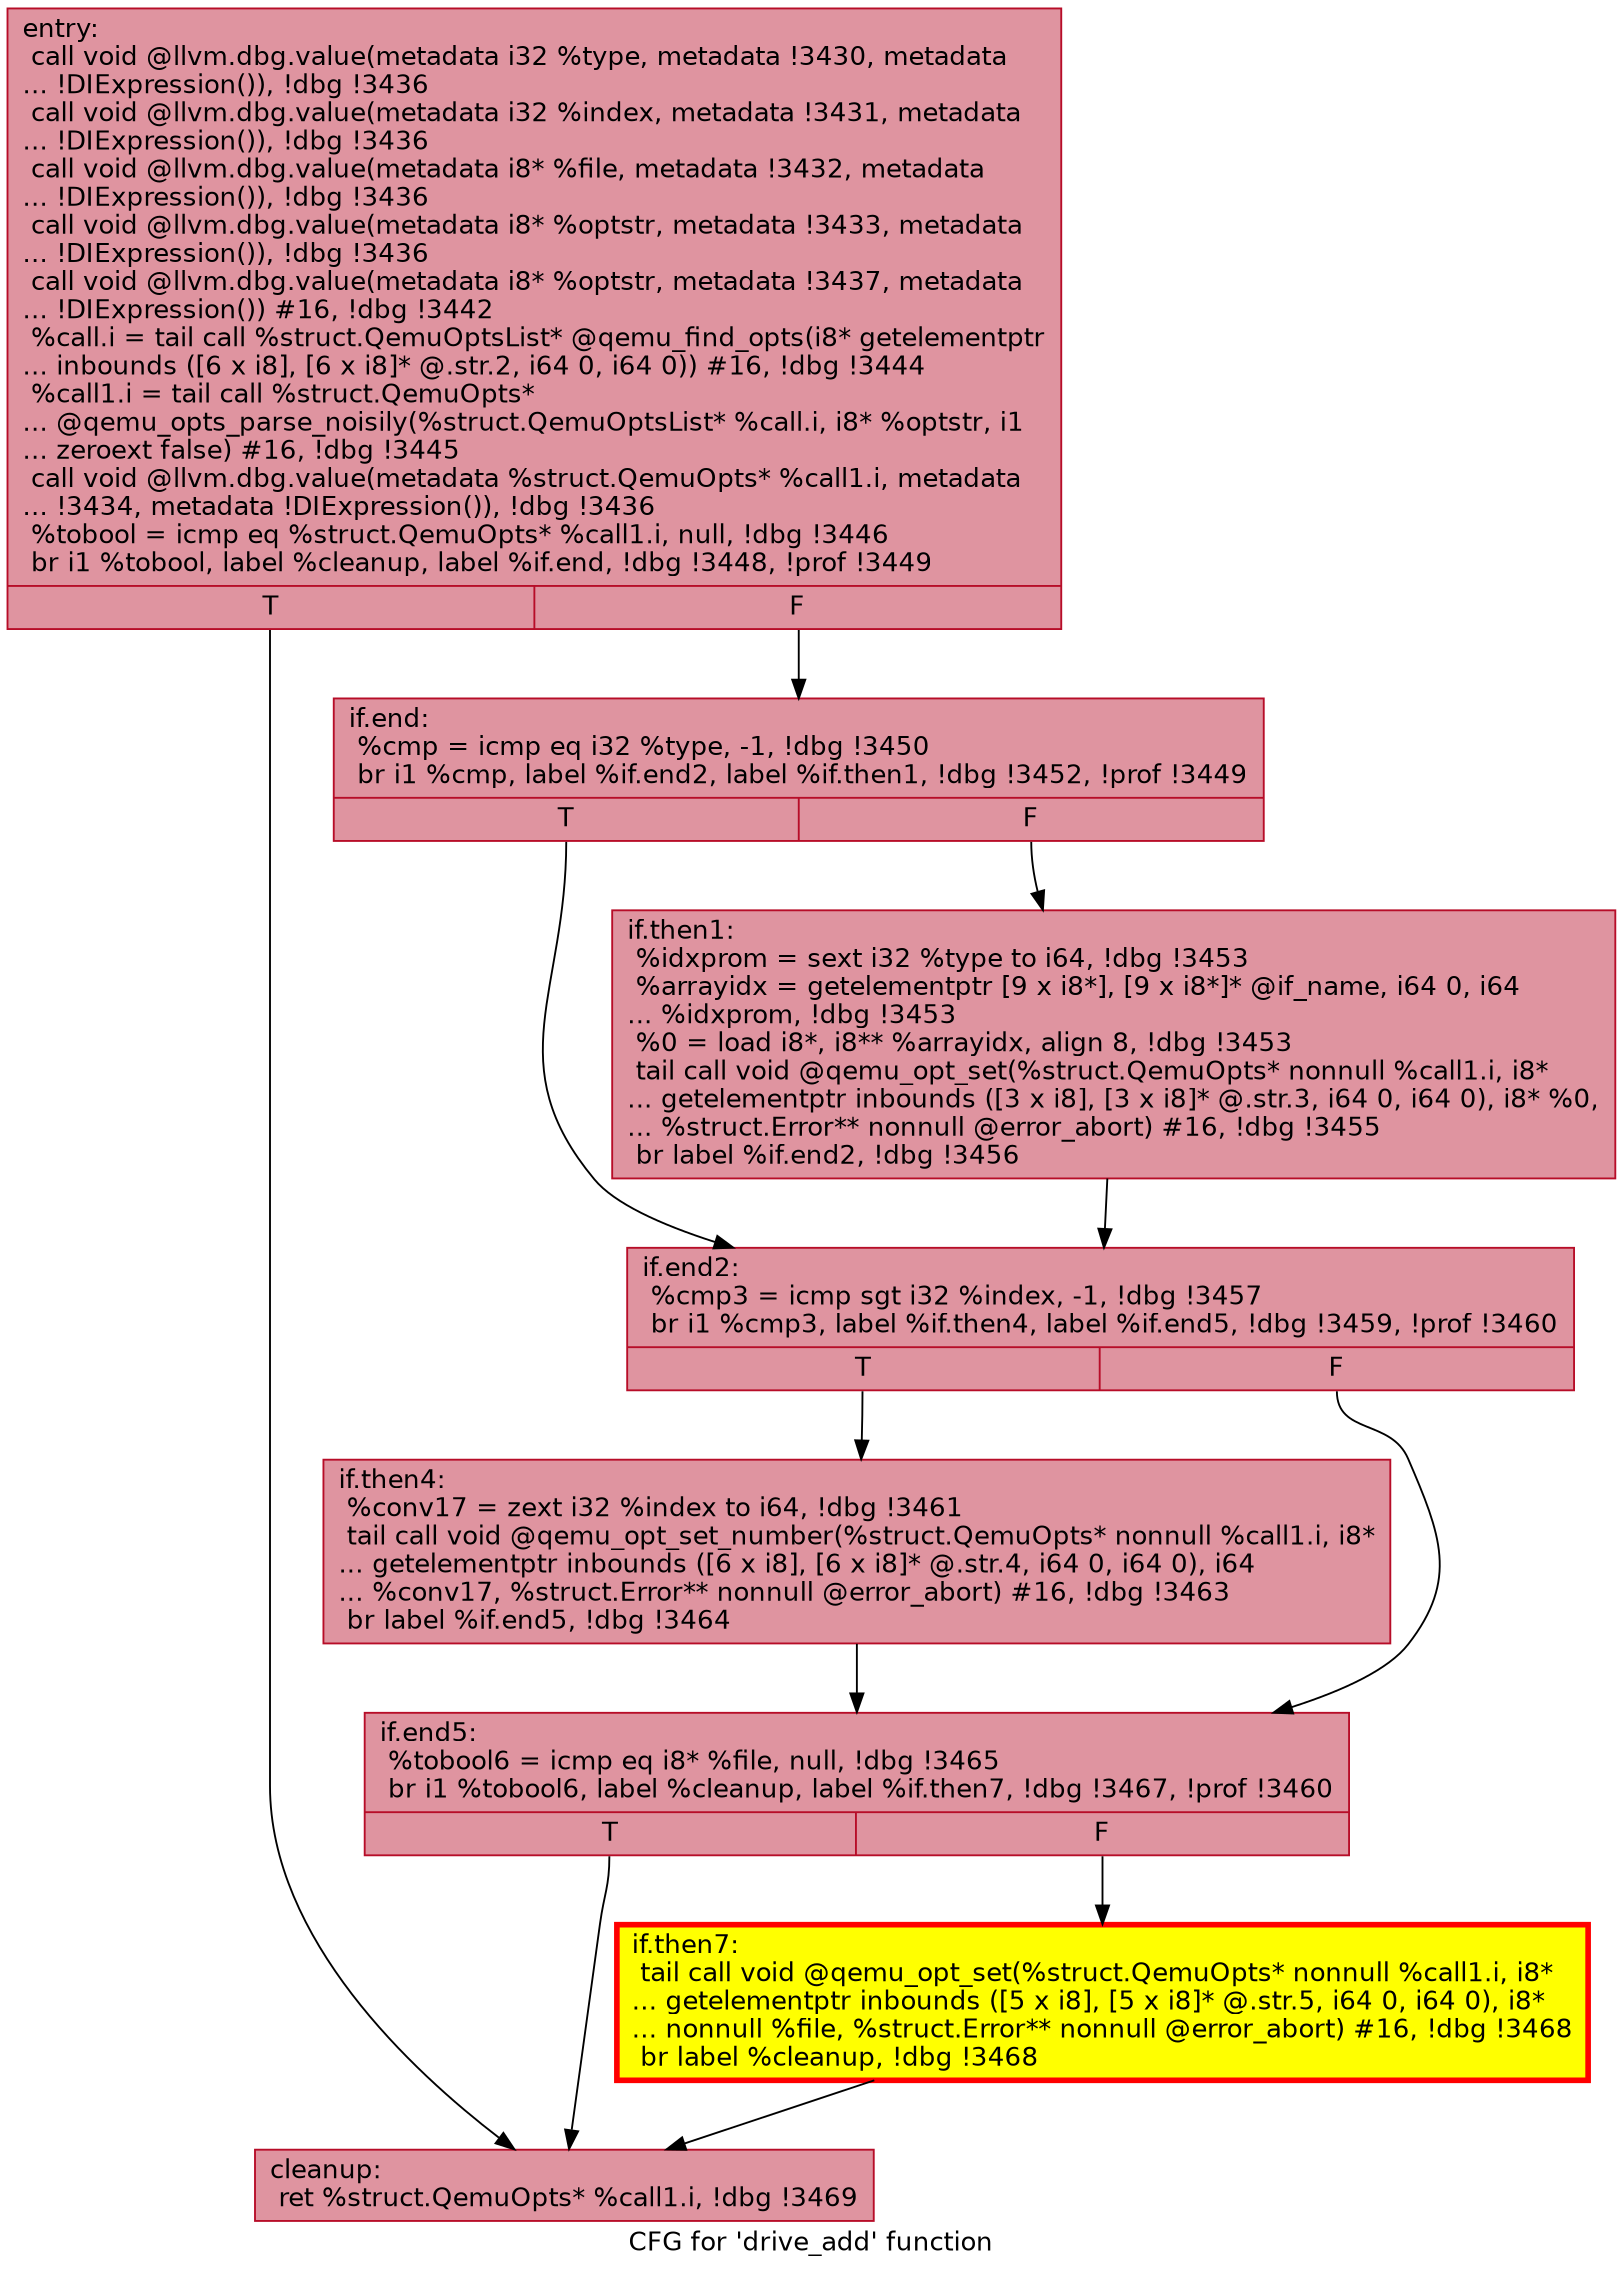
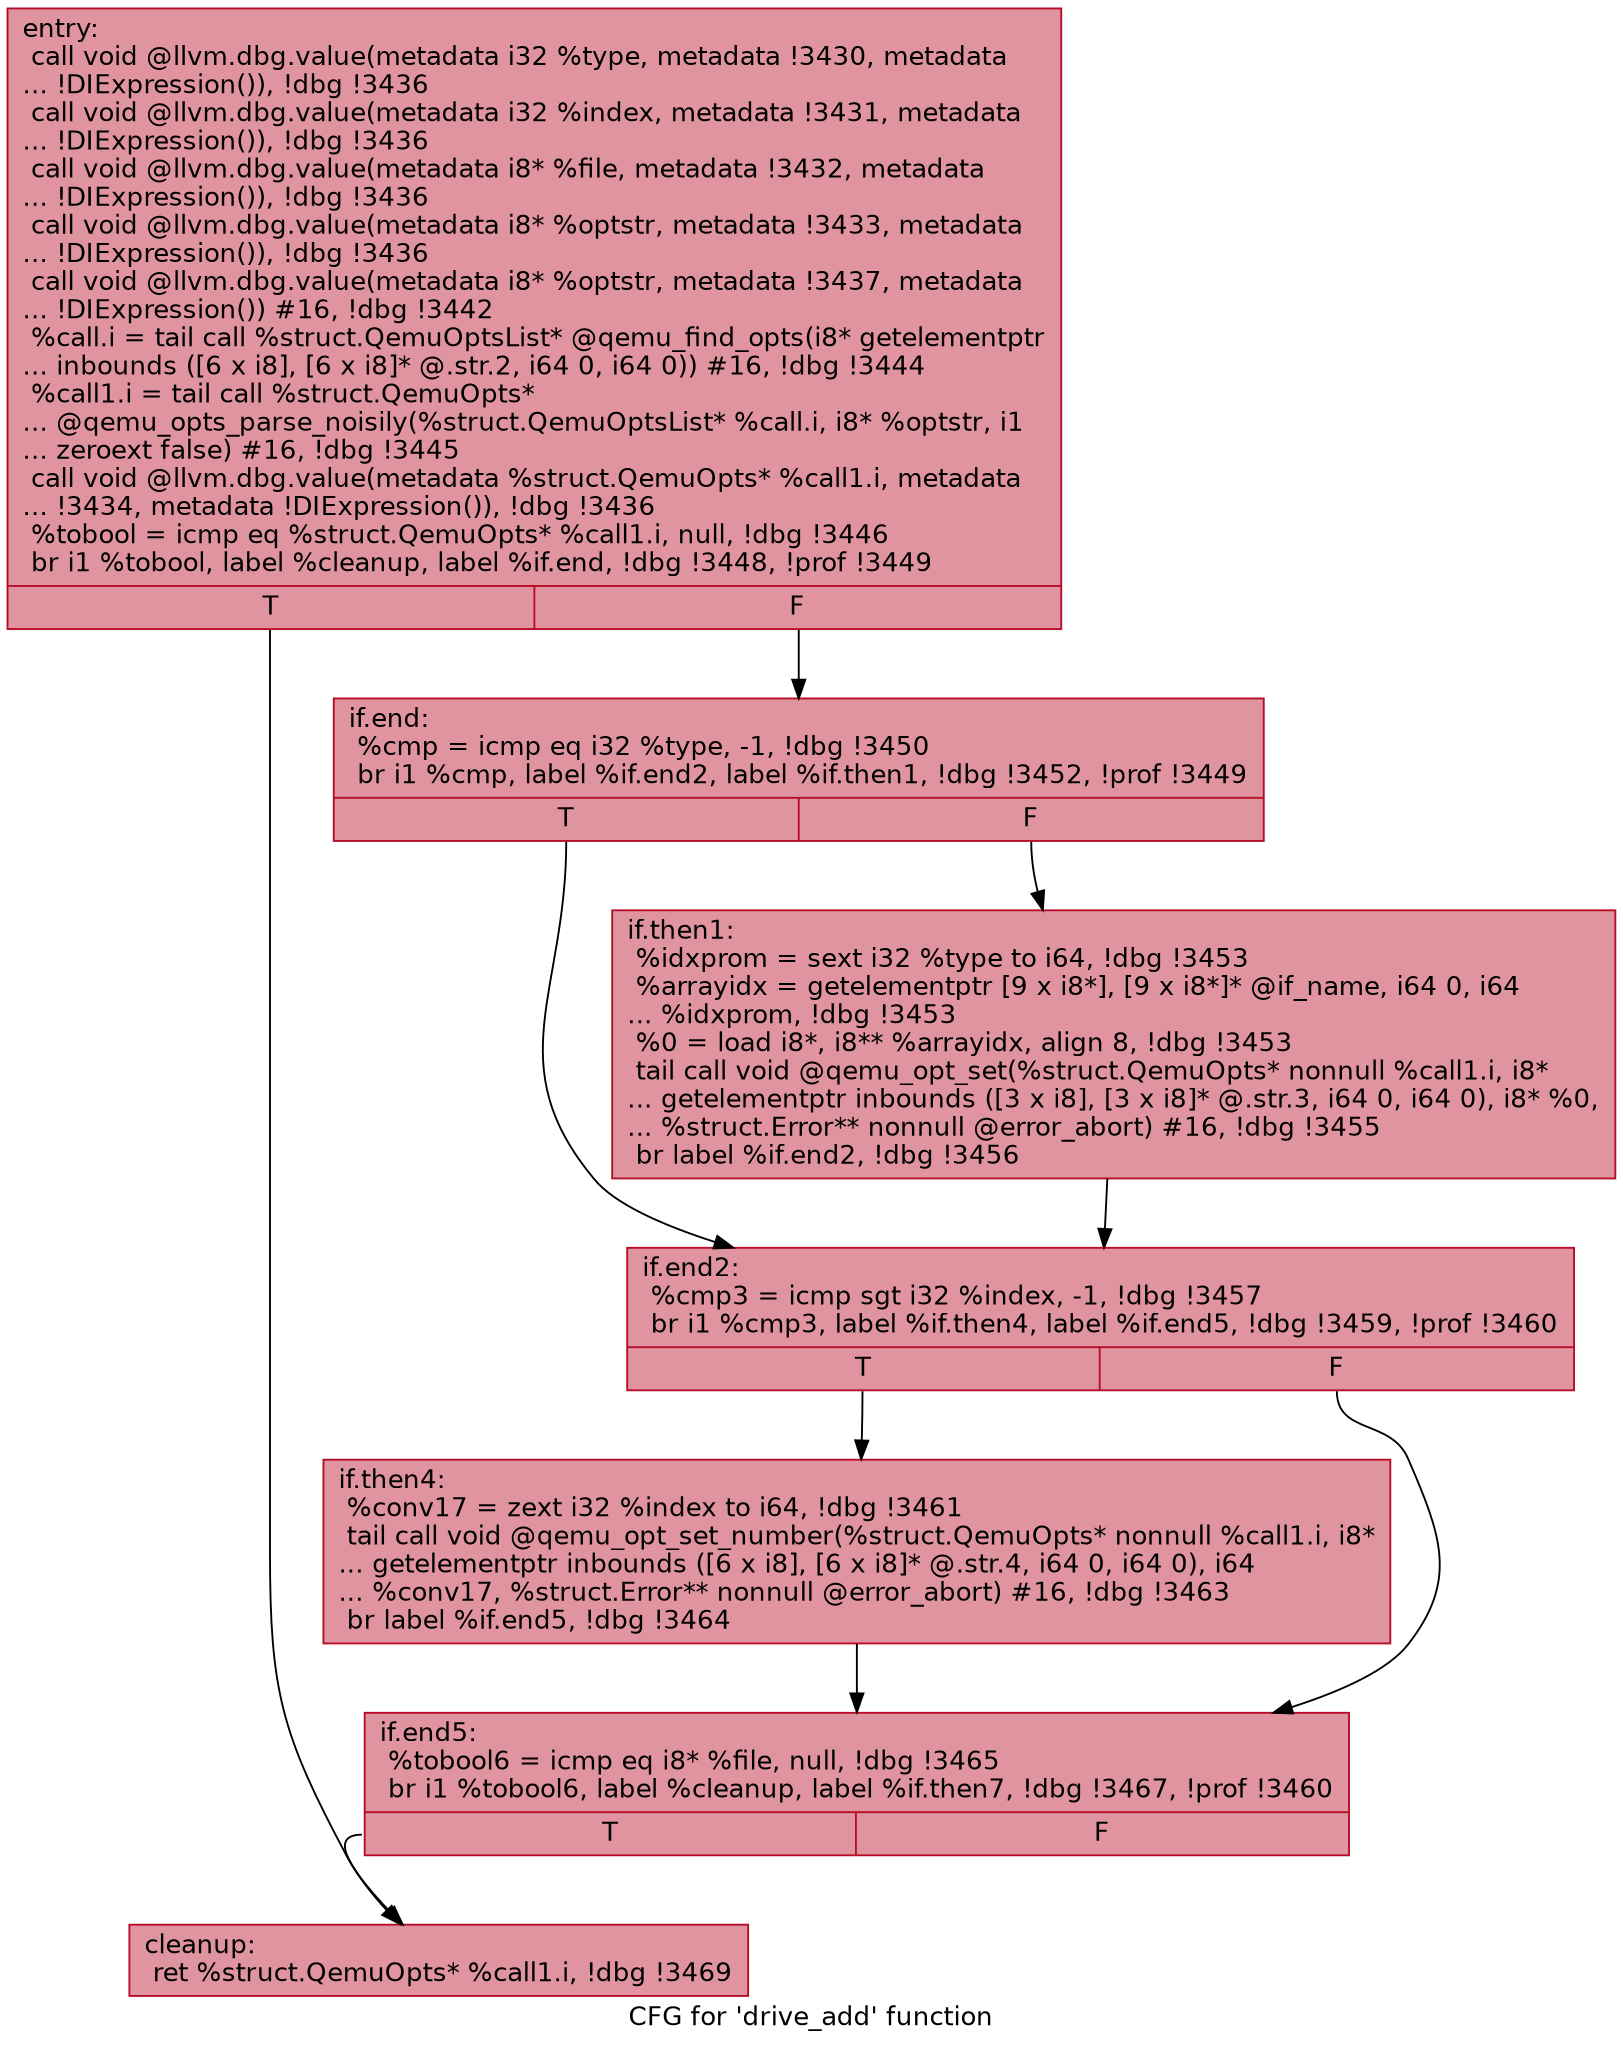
(1102, 2002) -> none
